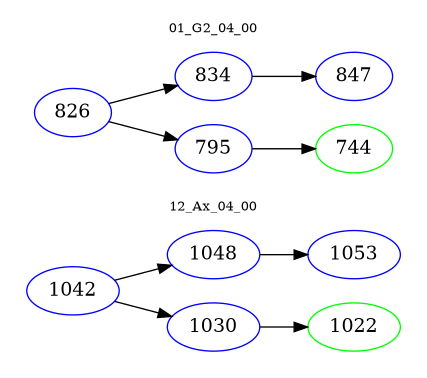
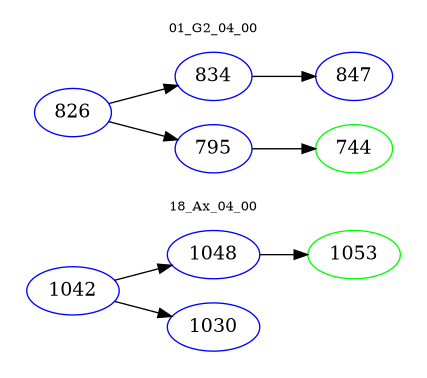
(214, 207) -> (214, 207)
(354, 255) -> (354, 255)
(354, 327) -> none
